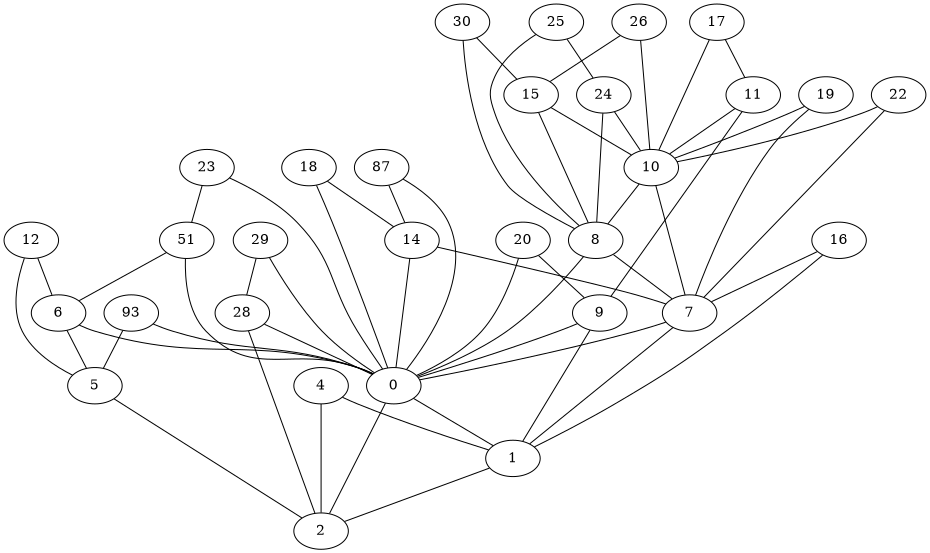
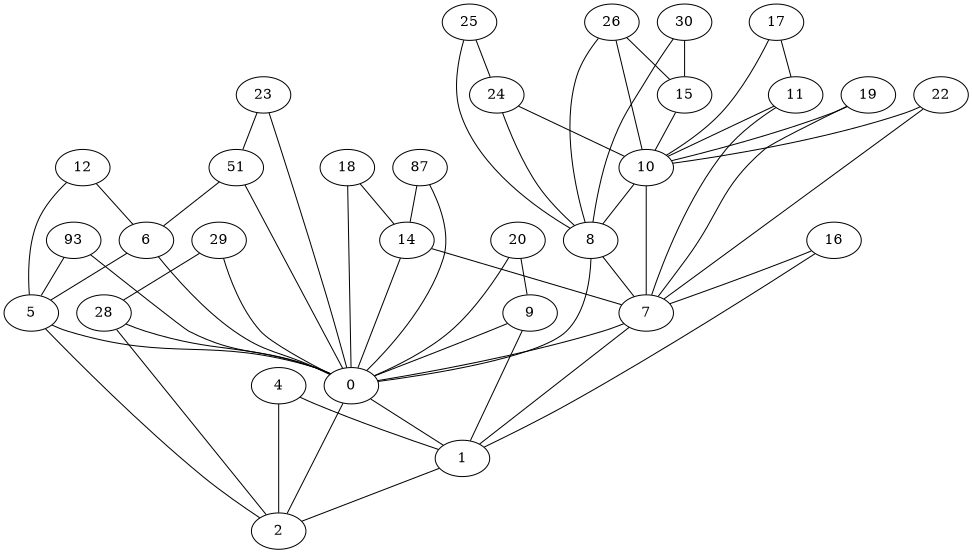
(563, 168) -> (570, 123)
(676, 204) -> (698, 190)
none -> (191, 349)
